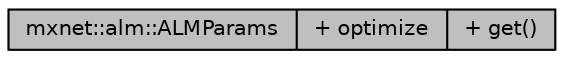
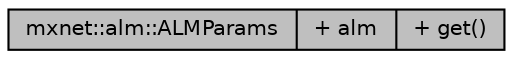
(372, 29) -> (347, 29)
